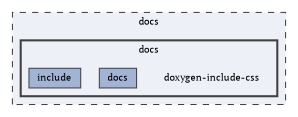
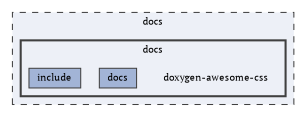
(212, 78) -> (216, 78)
